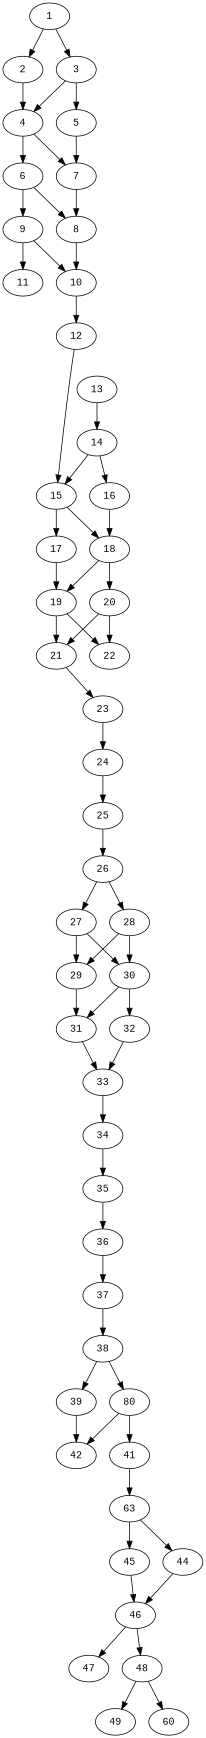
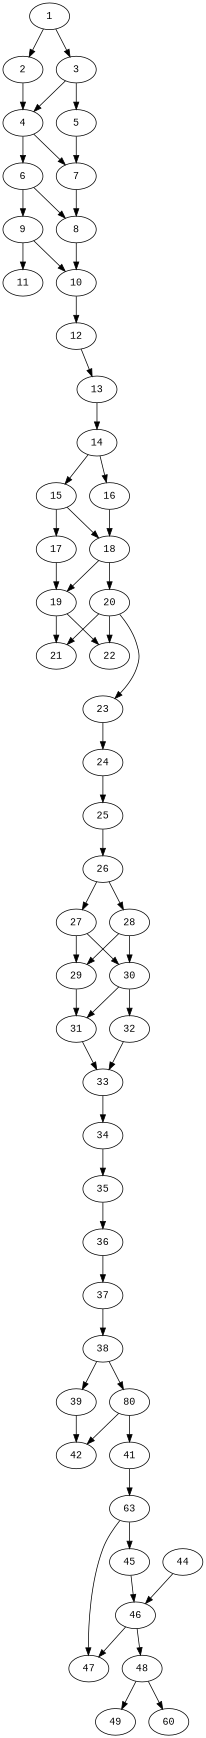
(66, 412) -> (85, 359)
(77, 680) -> (139, 654)
(153, 1533) -> (94, 1581)
